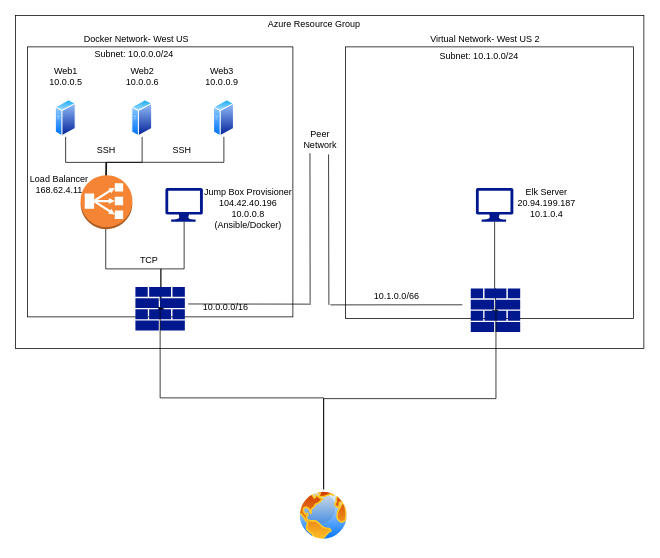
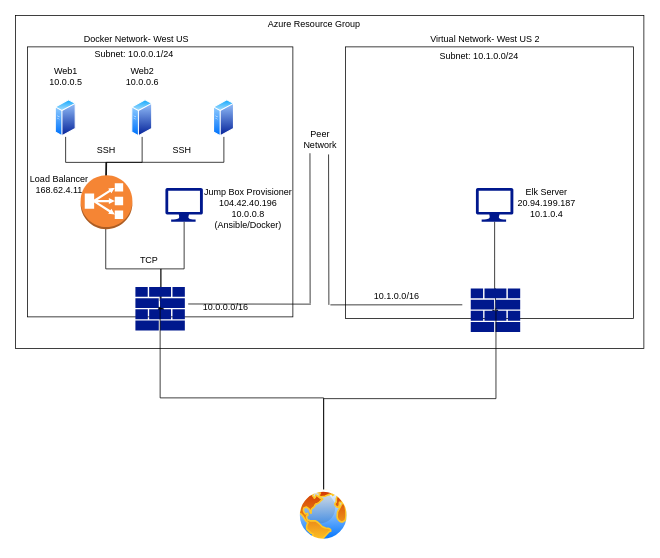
(134, 54) -> (134, 54)
(222, 76) -> none
(397, 296) -> (397, 296)
